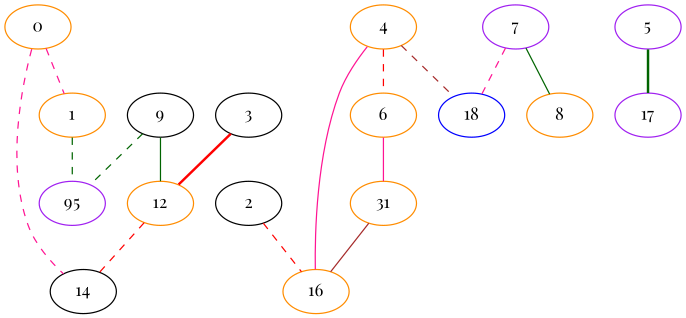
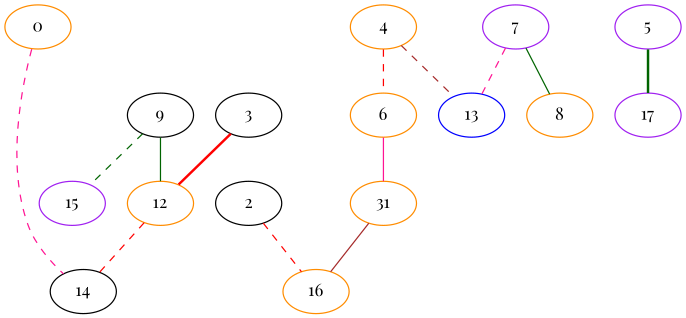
(72, 115) -> none
(472, 115) -> (472, 115)
(324, 153) -> none
(72, 203) -> (72, 203)
